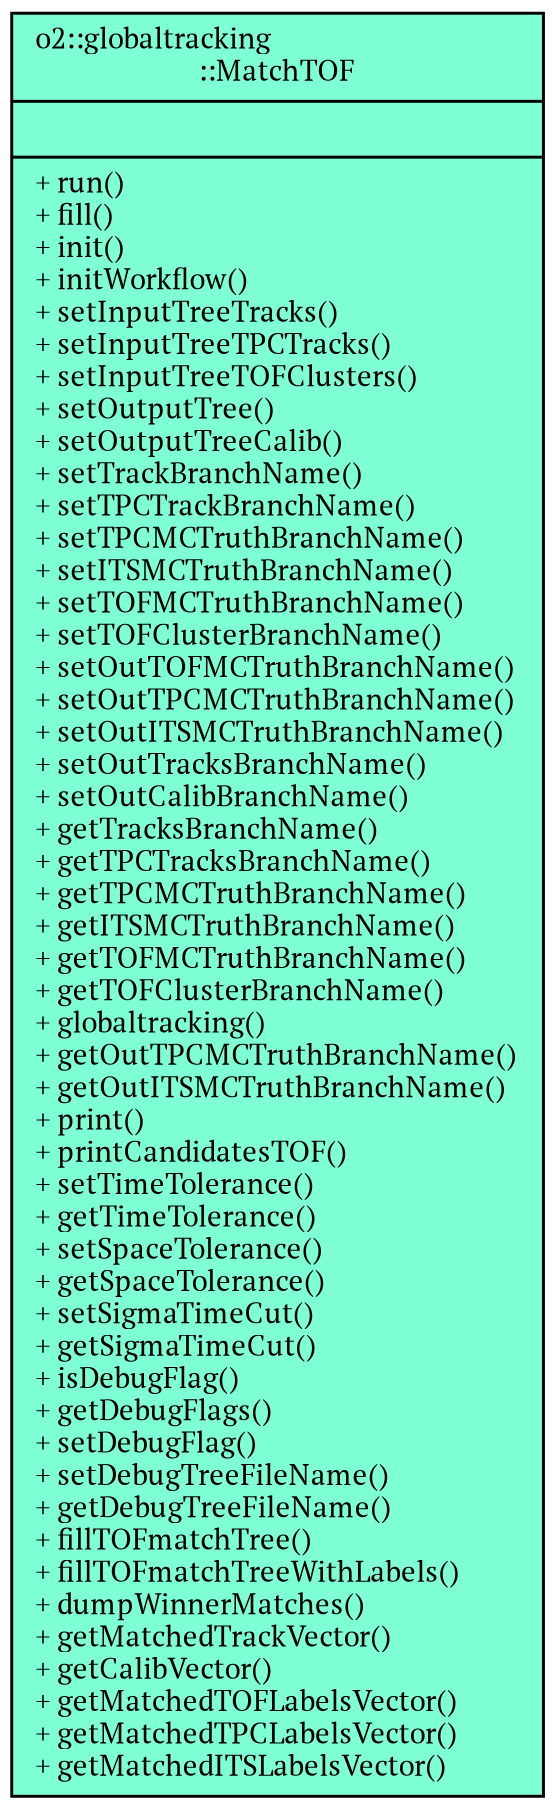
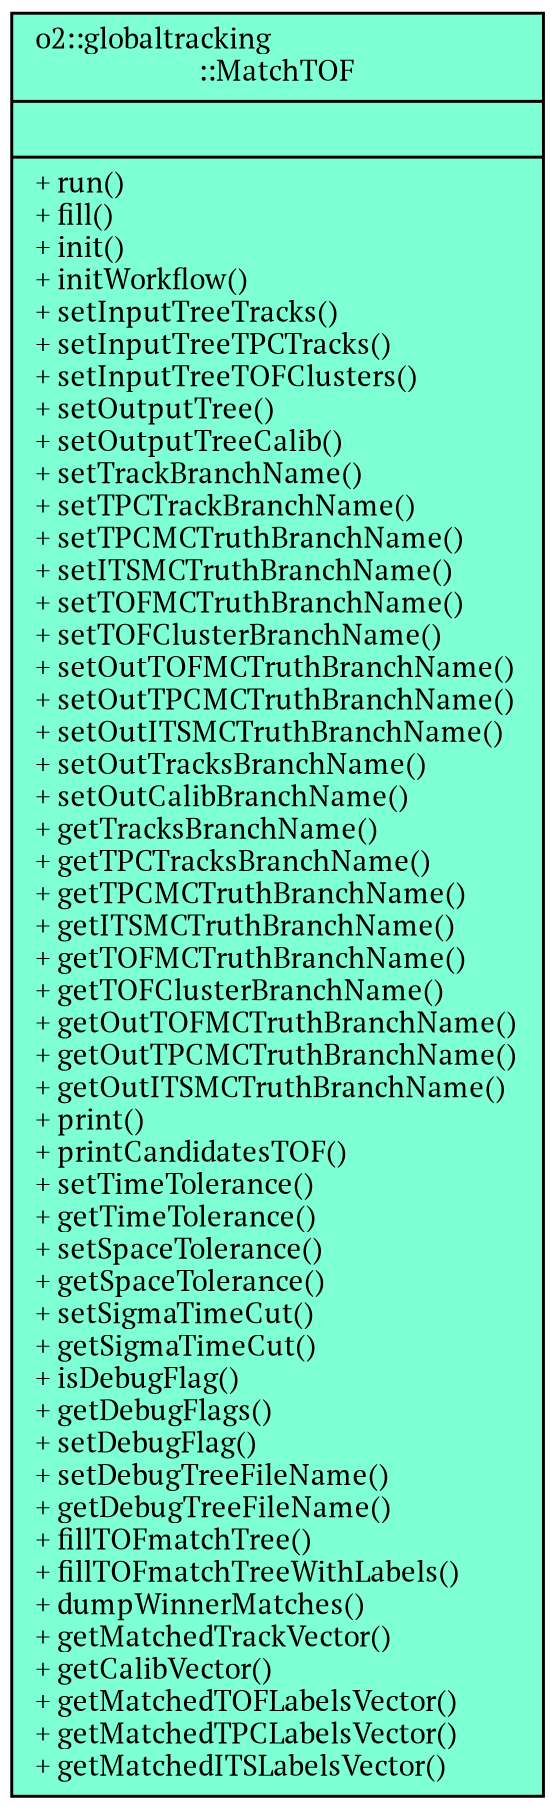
(151, 1024) -> (278, 1024)
